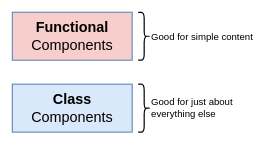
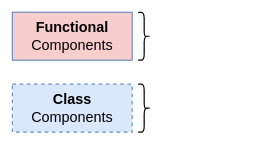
(204, 36) -> none
(72, 108) -> (72, 108)
(204, 108) -> none
